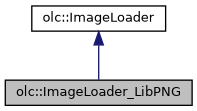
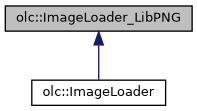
(99, 63) -> (99, 63)
